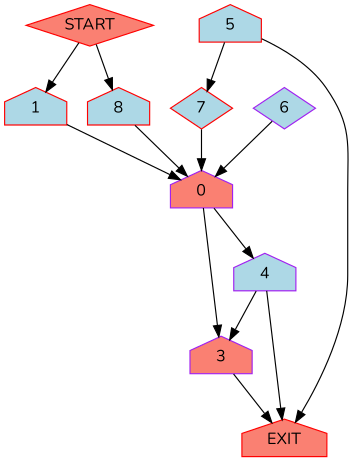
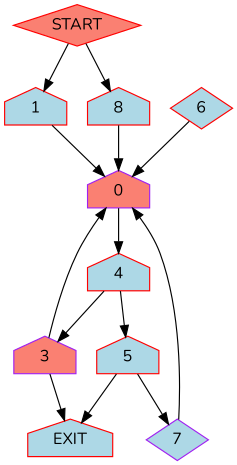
(201, 108) -> (177, 440)
(284, 108) -> (201, 108)
(210, 267) -> (68, 275)
(265, 274) -> (119, 274)
(274, 349) -> (122, 308)
(284, 440) -> (70, 440)
